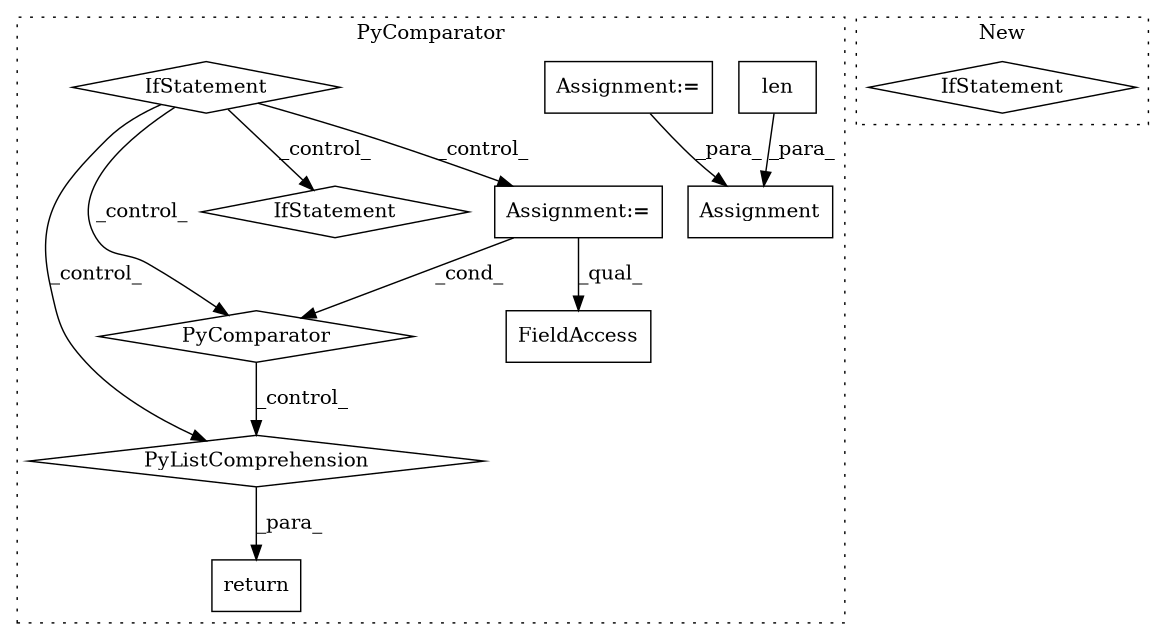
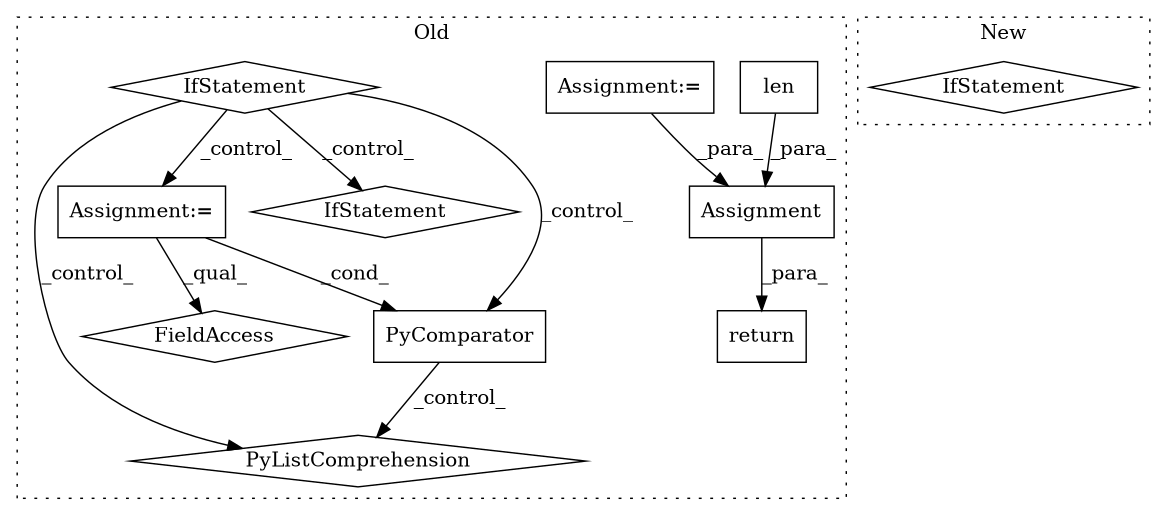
(431, 34) -> (432, 34)
(256, 337) -> (460, 337)
(579, 337) -> (215, 337)
(256, 516) -> (762, 267)
